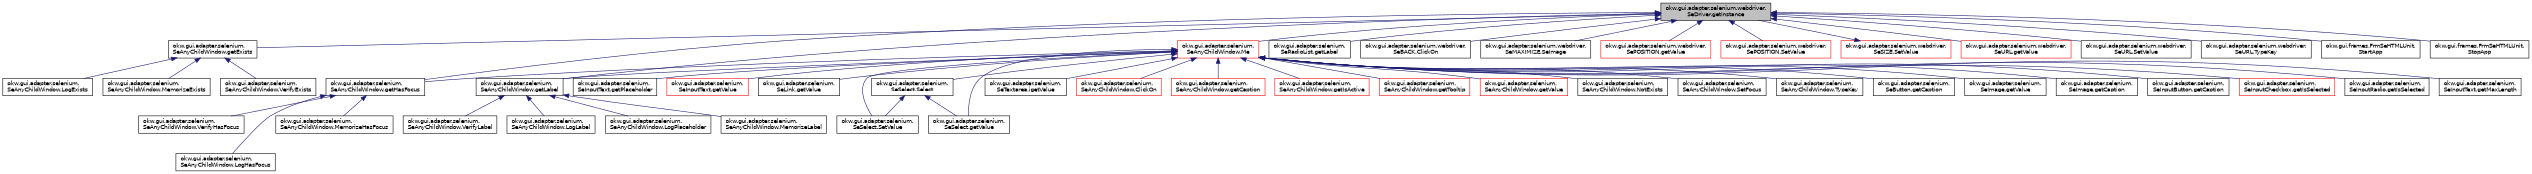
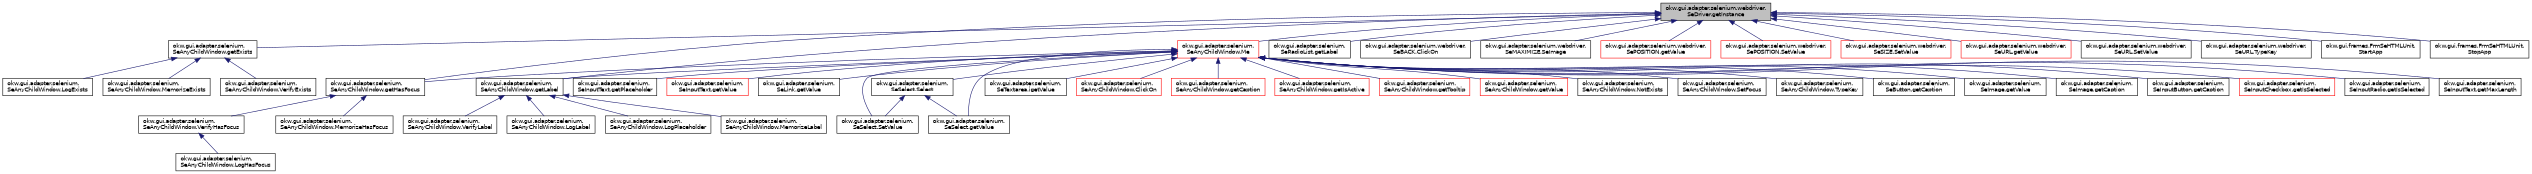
(1806, 30) -> (1806, 31)
(270, 116) -> (210, 145)
